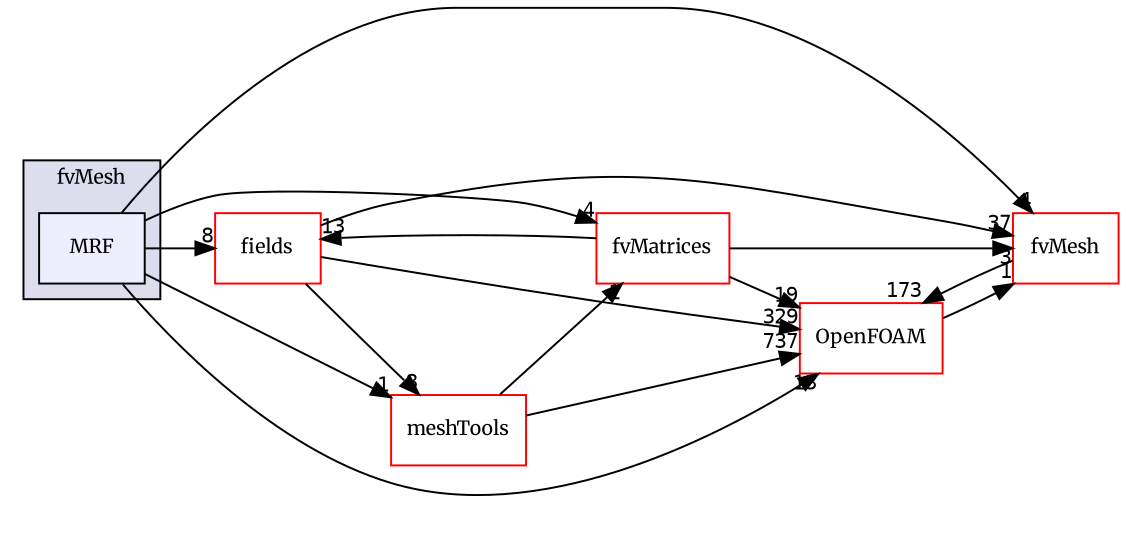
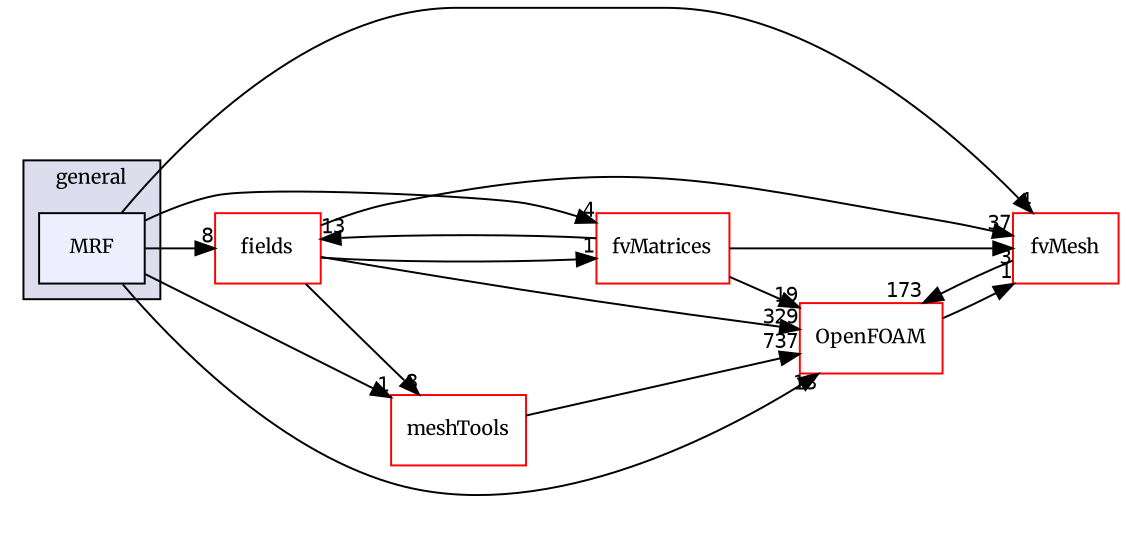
(92, 179) -> (92, 179)
(554, 346) -> (449, 261)
